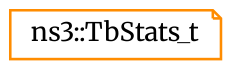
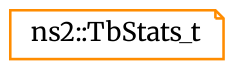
(116, 35) -> (117, 35)
